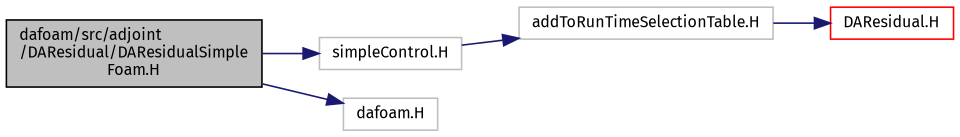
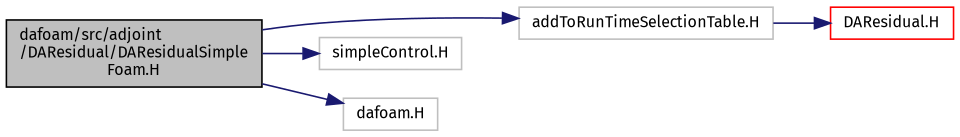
(482, 43) -> (382, 20)
